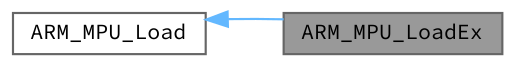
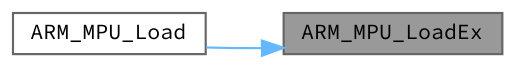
(256, 19) -> (234, 48)
